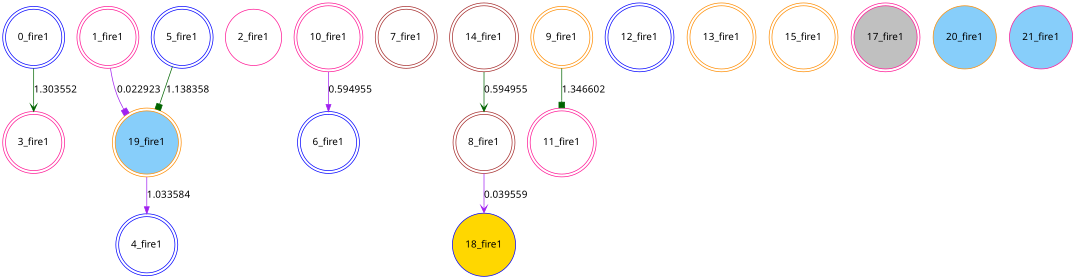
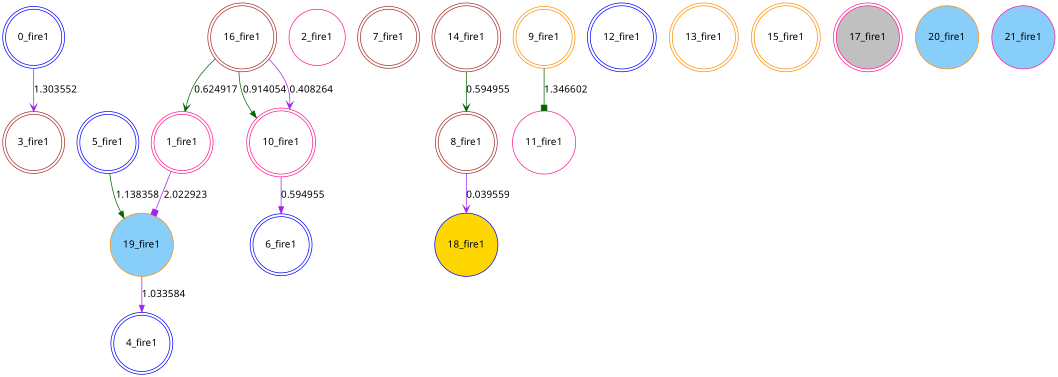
none -> (242, 37)
(166, 85) -> (114, 193)
(34, 86) -> (34, 86)
(139, 90) -> (186, 195)
(34, 142) -> (34, 142)
(147, 142) -> (142, 245)
(562, 142) -> (544, 142)
